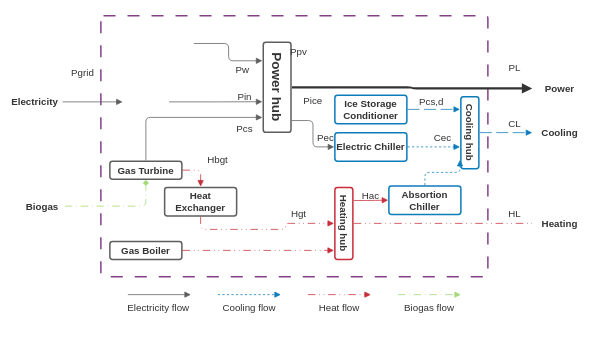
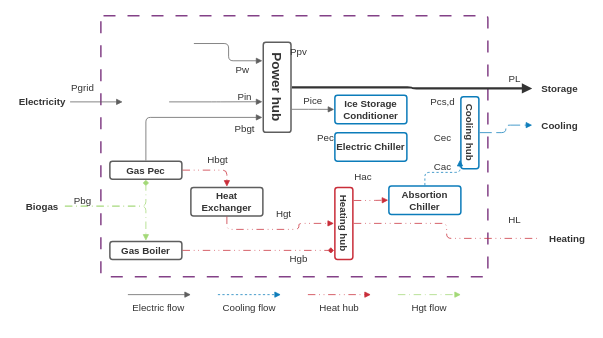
(515, 67) -> (515, 78)
(83, 72) -> (83, 87)
(560, 88) -> (560, 88)
(35, 102) -> (42, 102)
(432, 102) -> (443, 102)
none -> (310, 109)
(431, 109) -> none
(305, 120) -> none
(515, 123) -> none
(245, 128) -> (245, 128)
(560, 132) -> (560, 125)
(452, 147) -> none
(218, 159) -> (218, 159)
none -> (443, 166)
(146, 170) -> (146, 170)
(371, 195) -> (363, 177)
(369, 200) -> (369, 200)
none -> (83, 201)
(201, 201) -> (227, 201)
none -> (145, 208)
(299, 213) -> (284, 213)
(515, 213) -> (515, 219)
(560, 223) -> (567, 238)
(326, 250) -> (326, 250)
none -> (299, 258)
(159, 307) -> (159, 307)
(339, 307) -> (339, 307)
(429, 307) -> (429, 307)
